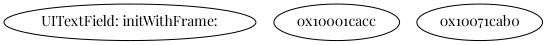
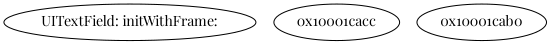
(480, 22) -> (482, 22)
